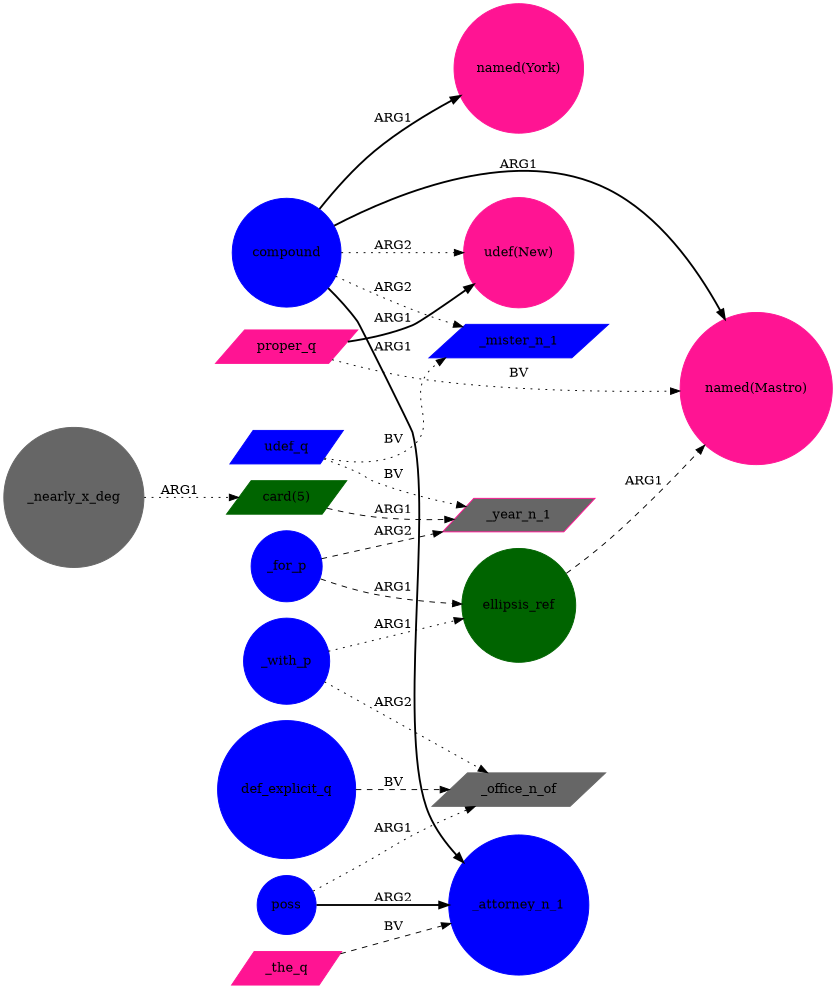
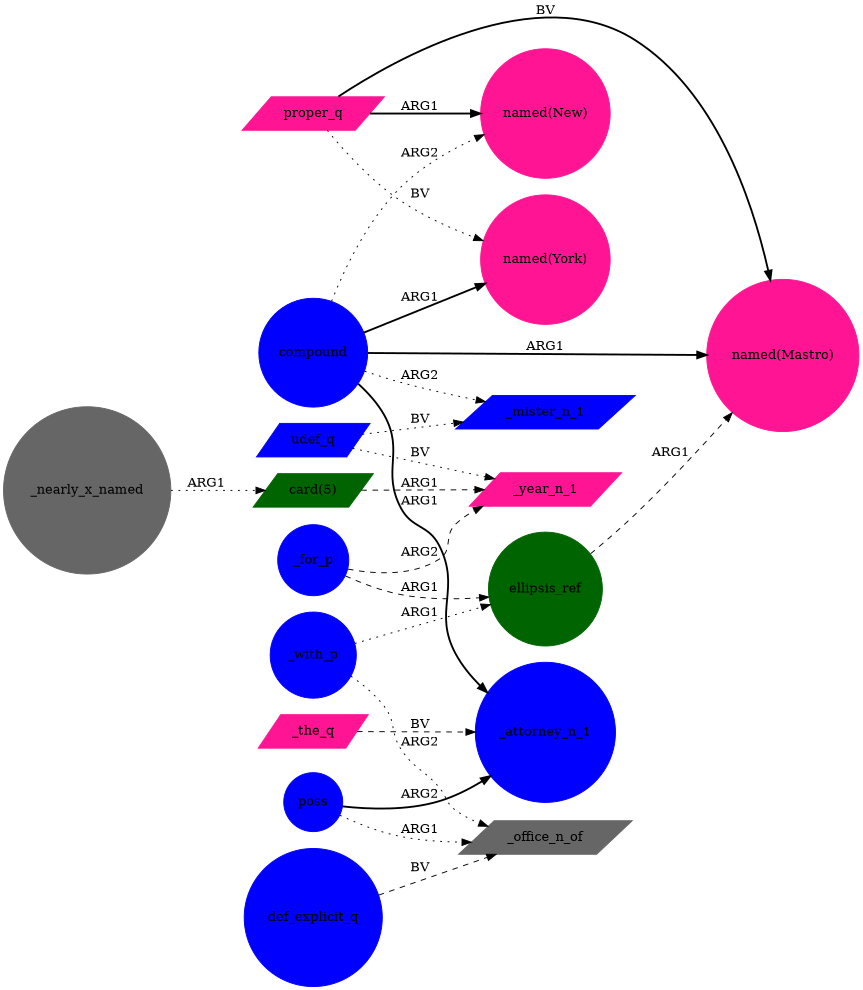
none -> (385, 189)
(519, 253) -> (545, 114)
(500, 387) -> (614, 31)
(74, 497) -> (87, 490)
(519, 515) -> (545, 489)
